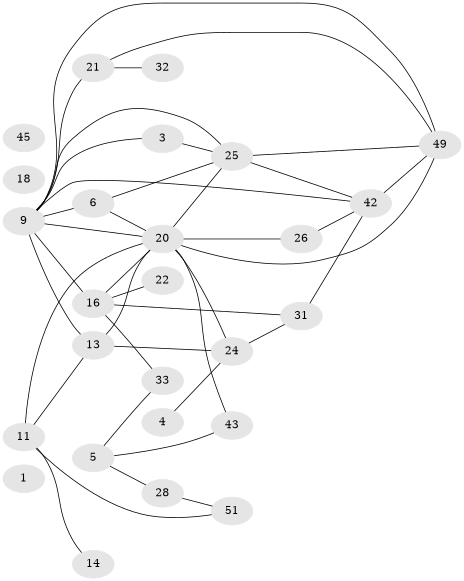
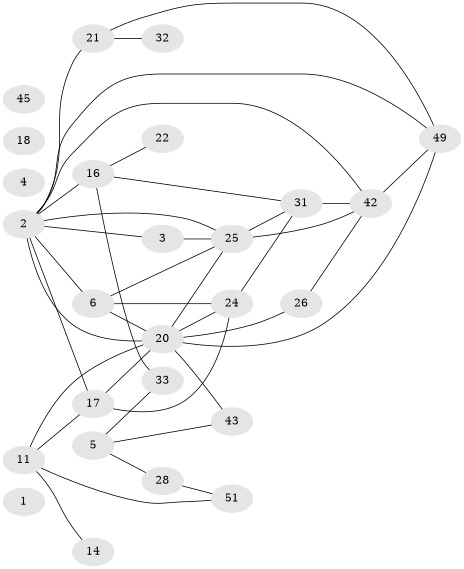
(336, 151) -> (267, 221)
(24, 221) -> (24, 224)
(128, 271) -> none
(93, 345) -> (93, 404)
(197, 387) -> (163, 304)
